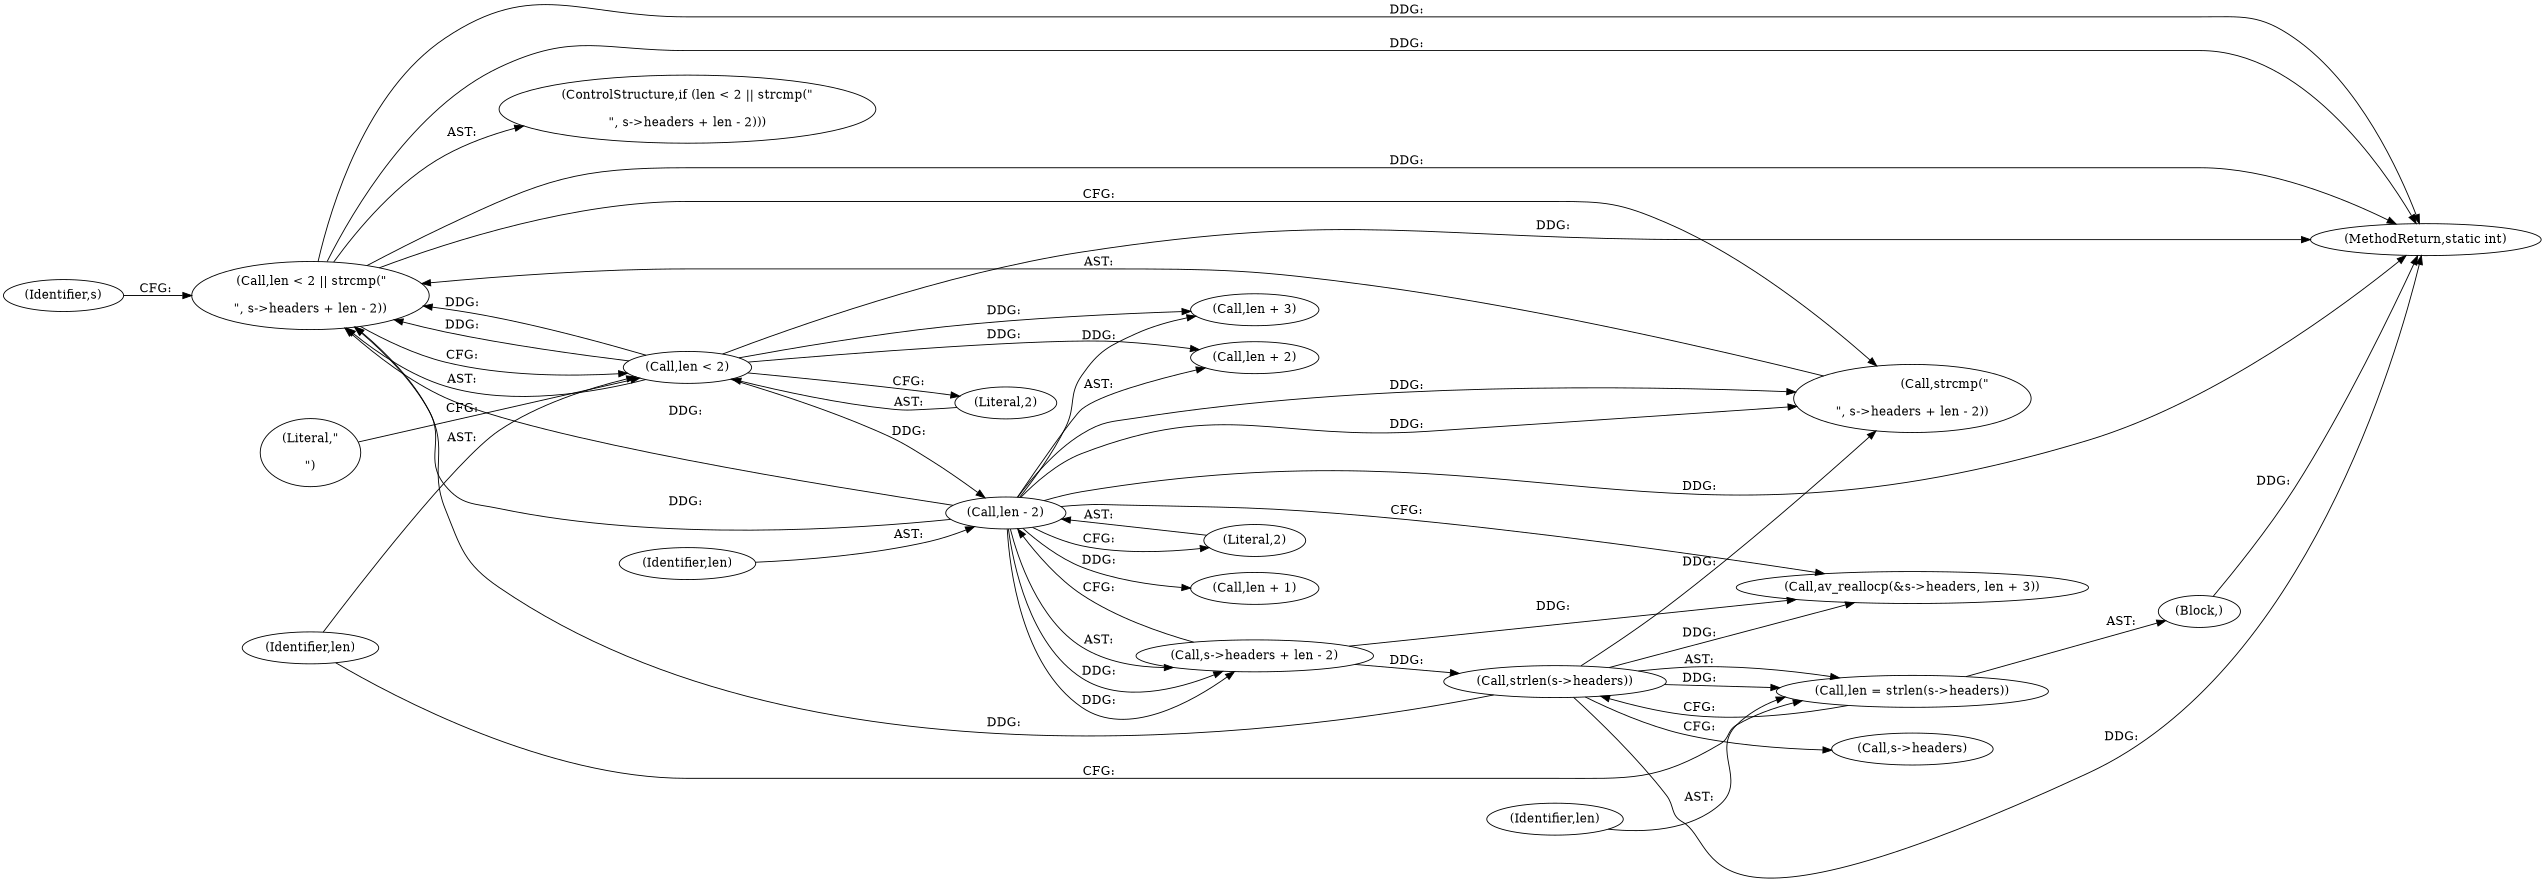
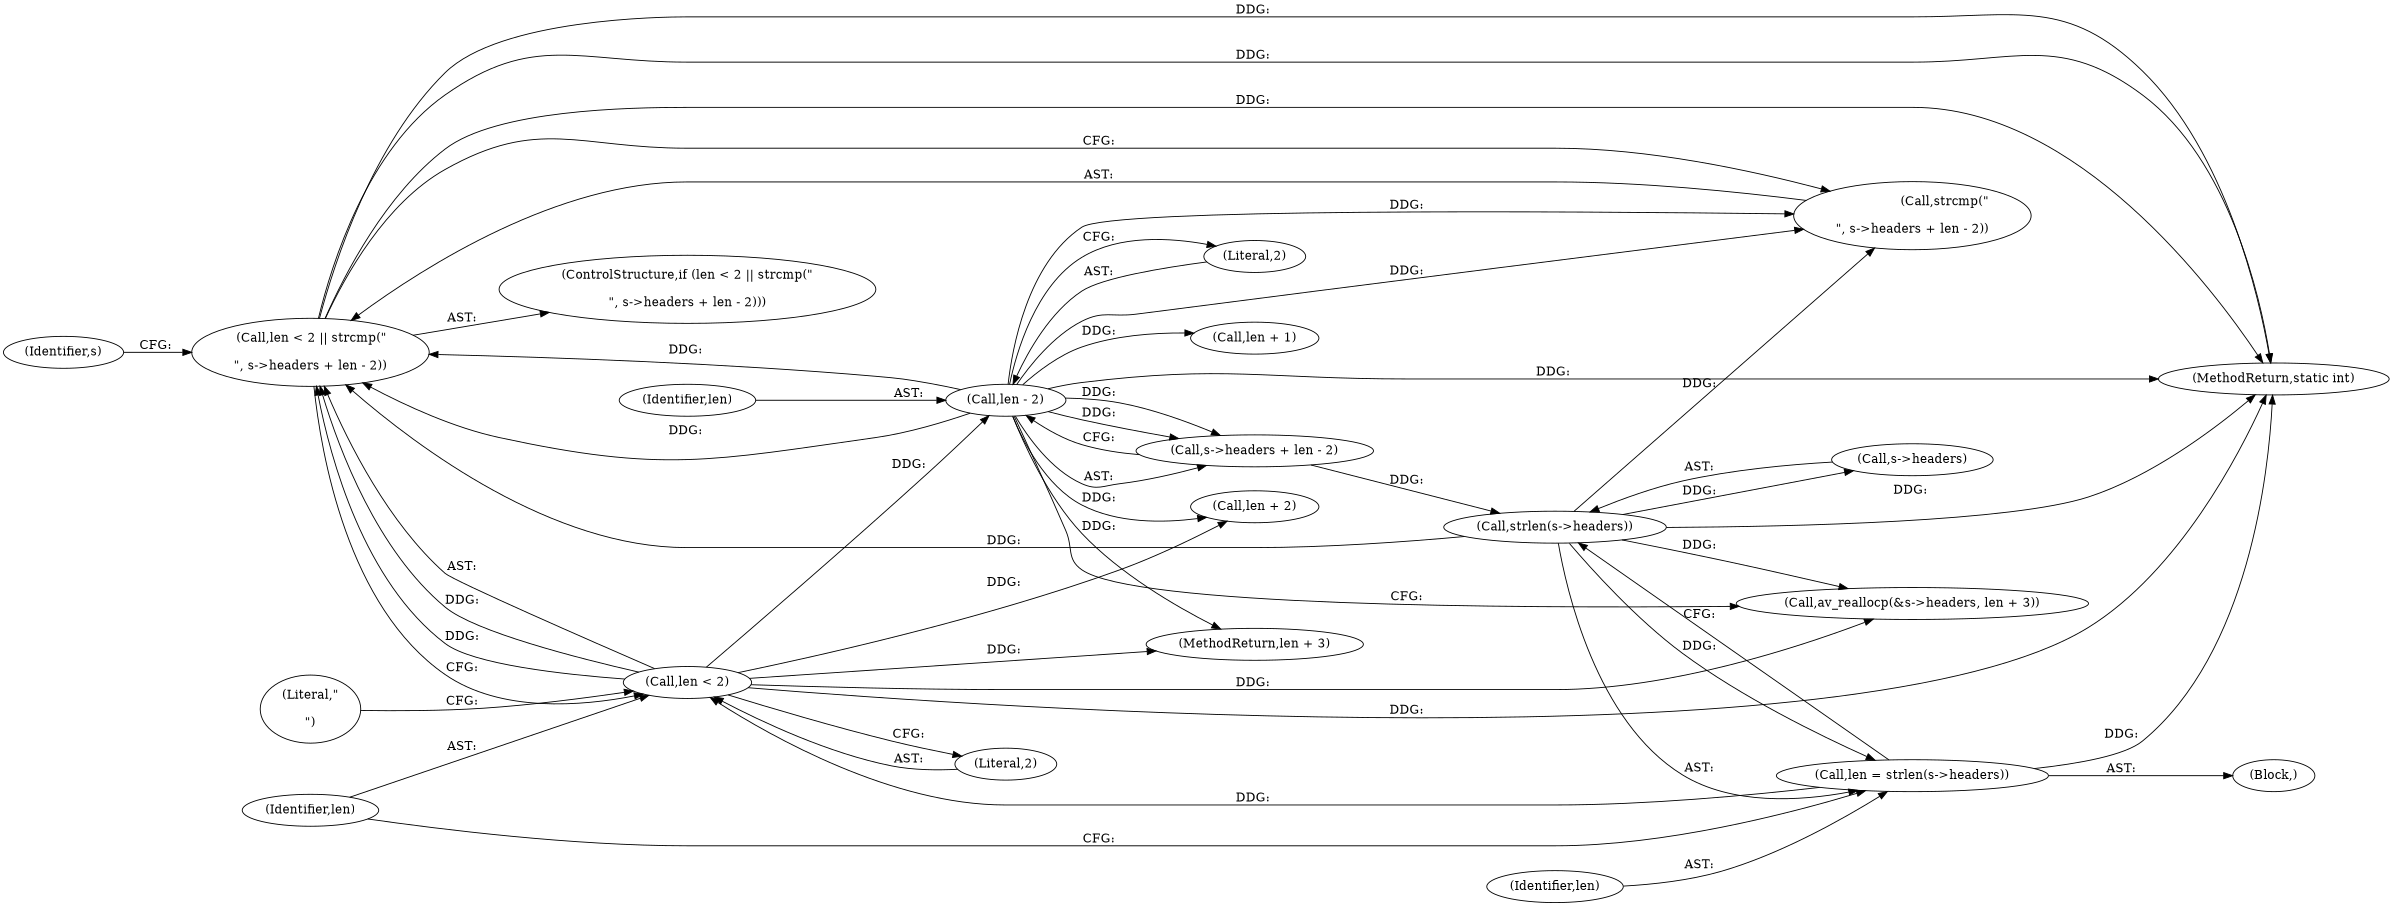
(1255, 310) -> (1255, 644)
(1101, 385) -> (1101, 498)
(2325, 437) -> (2218, 638)
none -> (1713, 475)
(1568, 623) -> (1312, 690)
(1701, 727) -> (1701, 491)
none -> (1258, 805)
